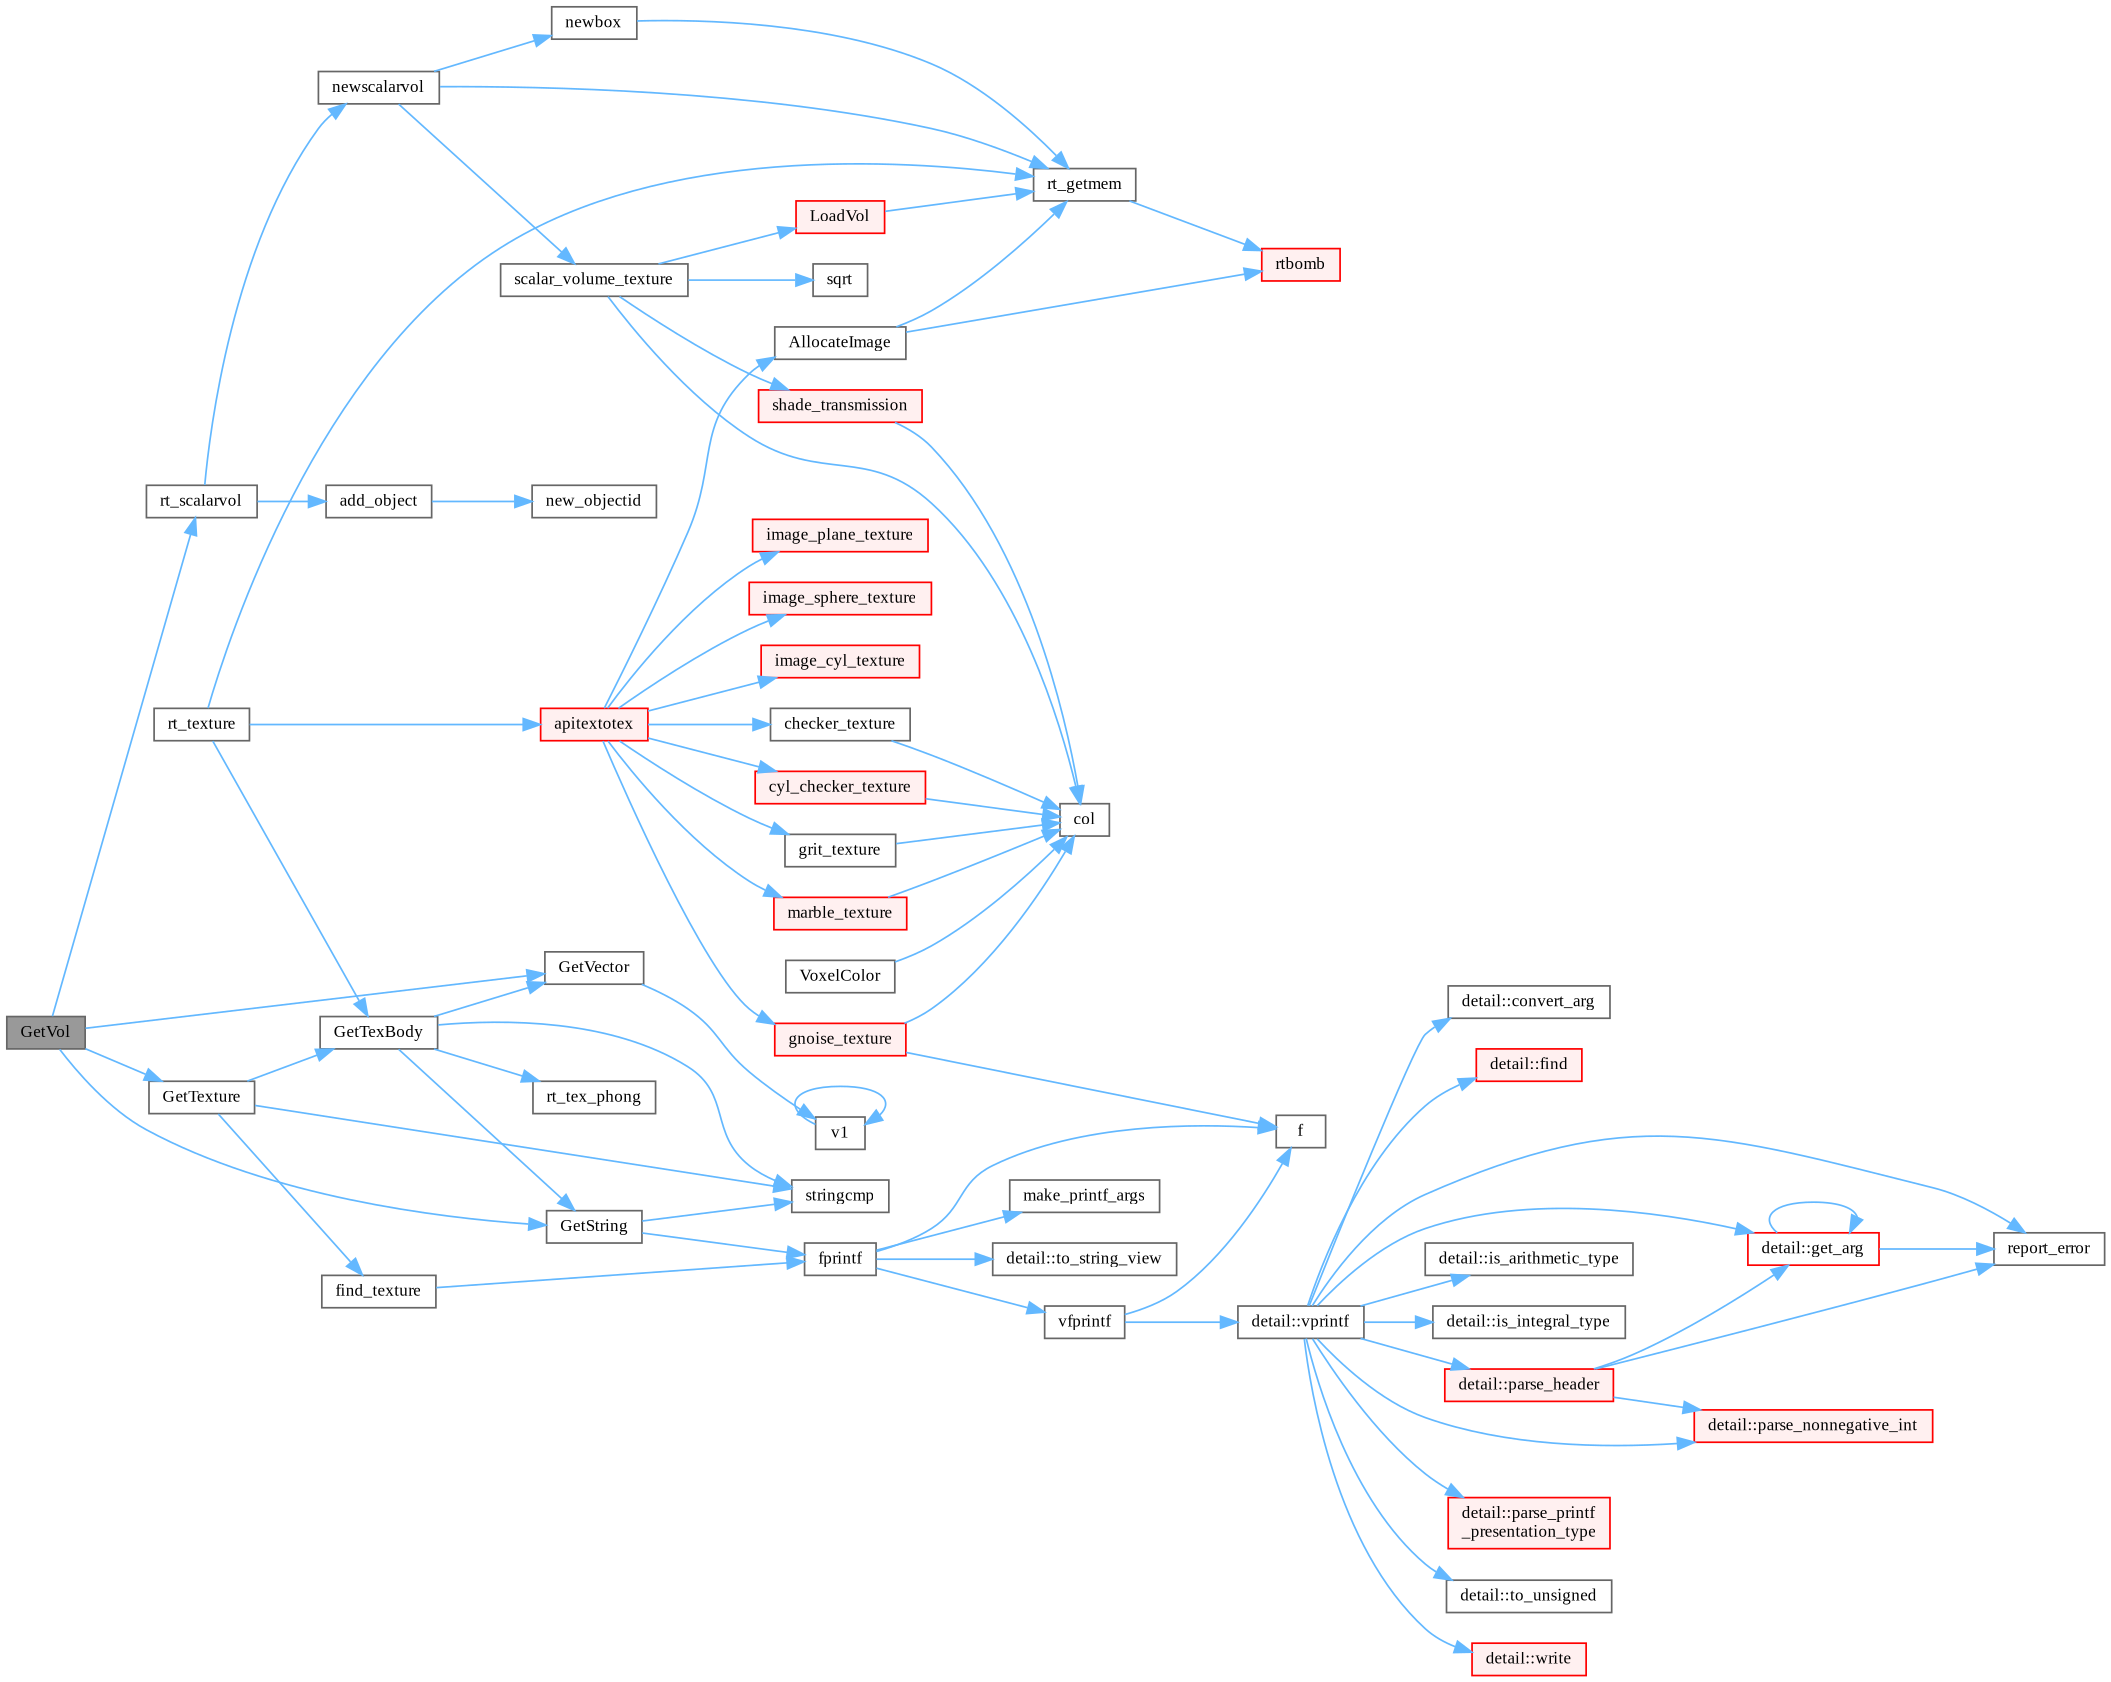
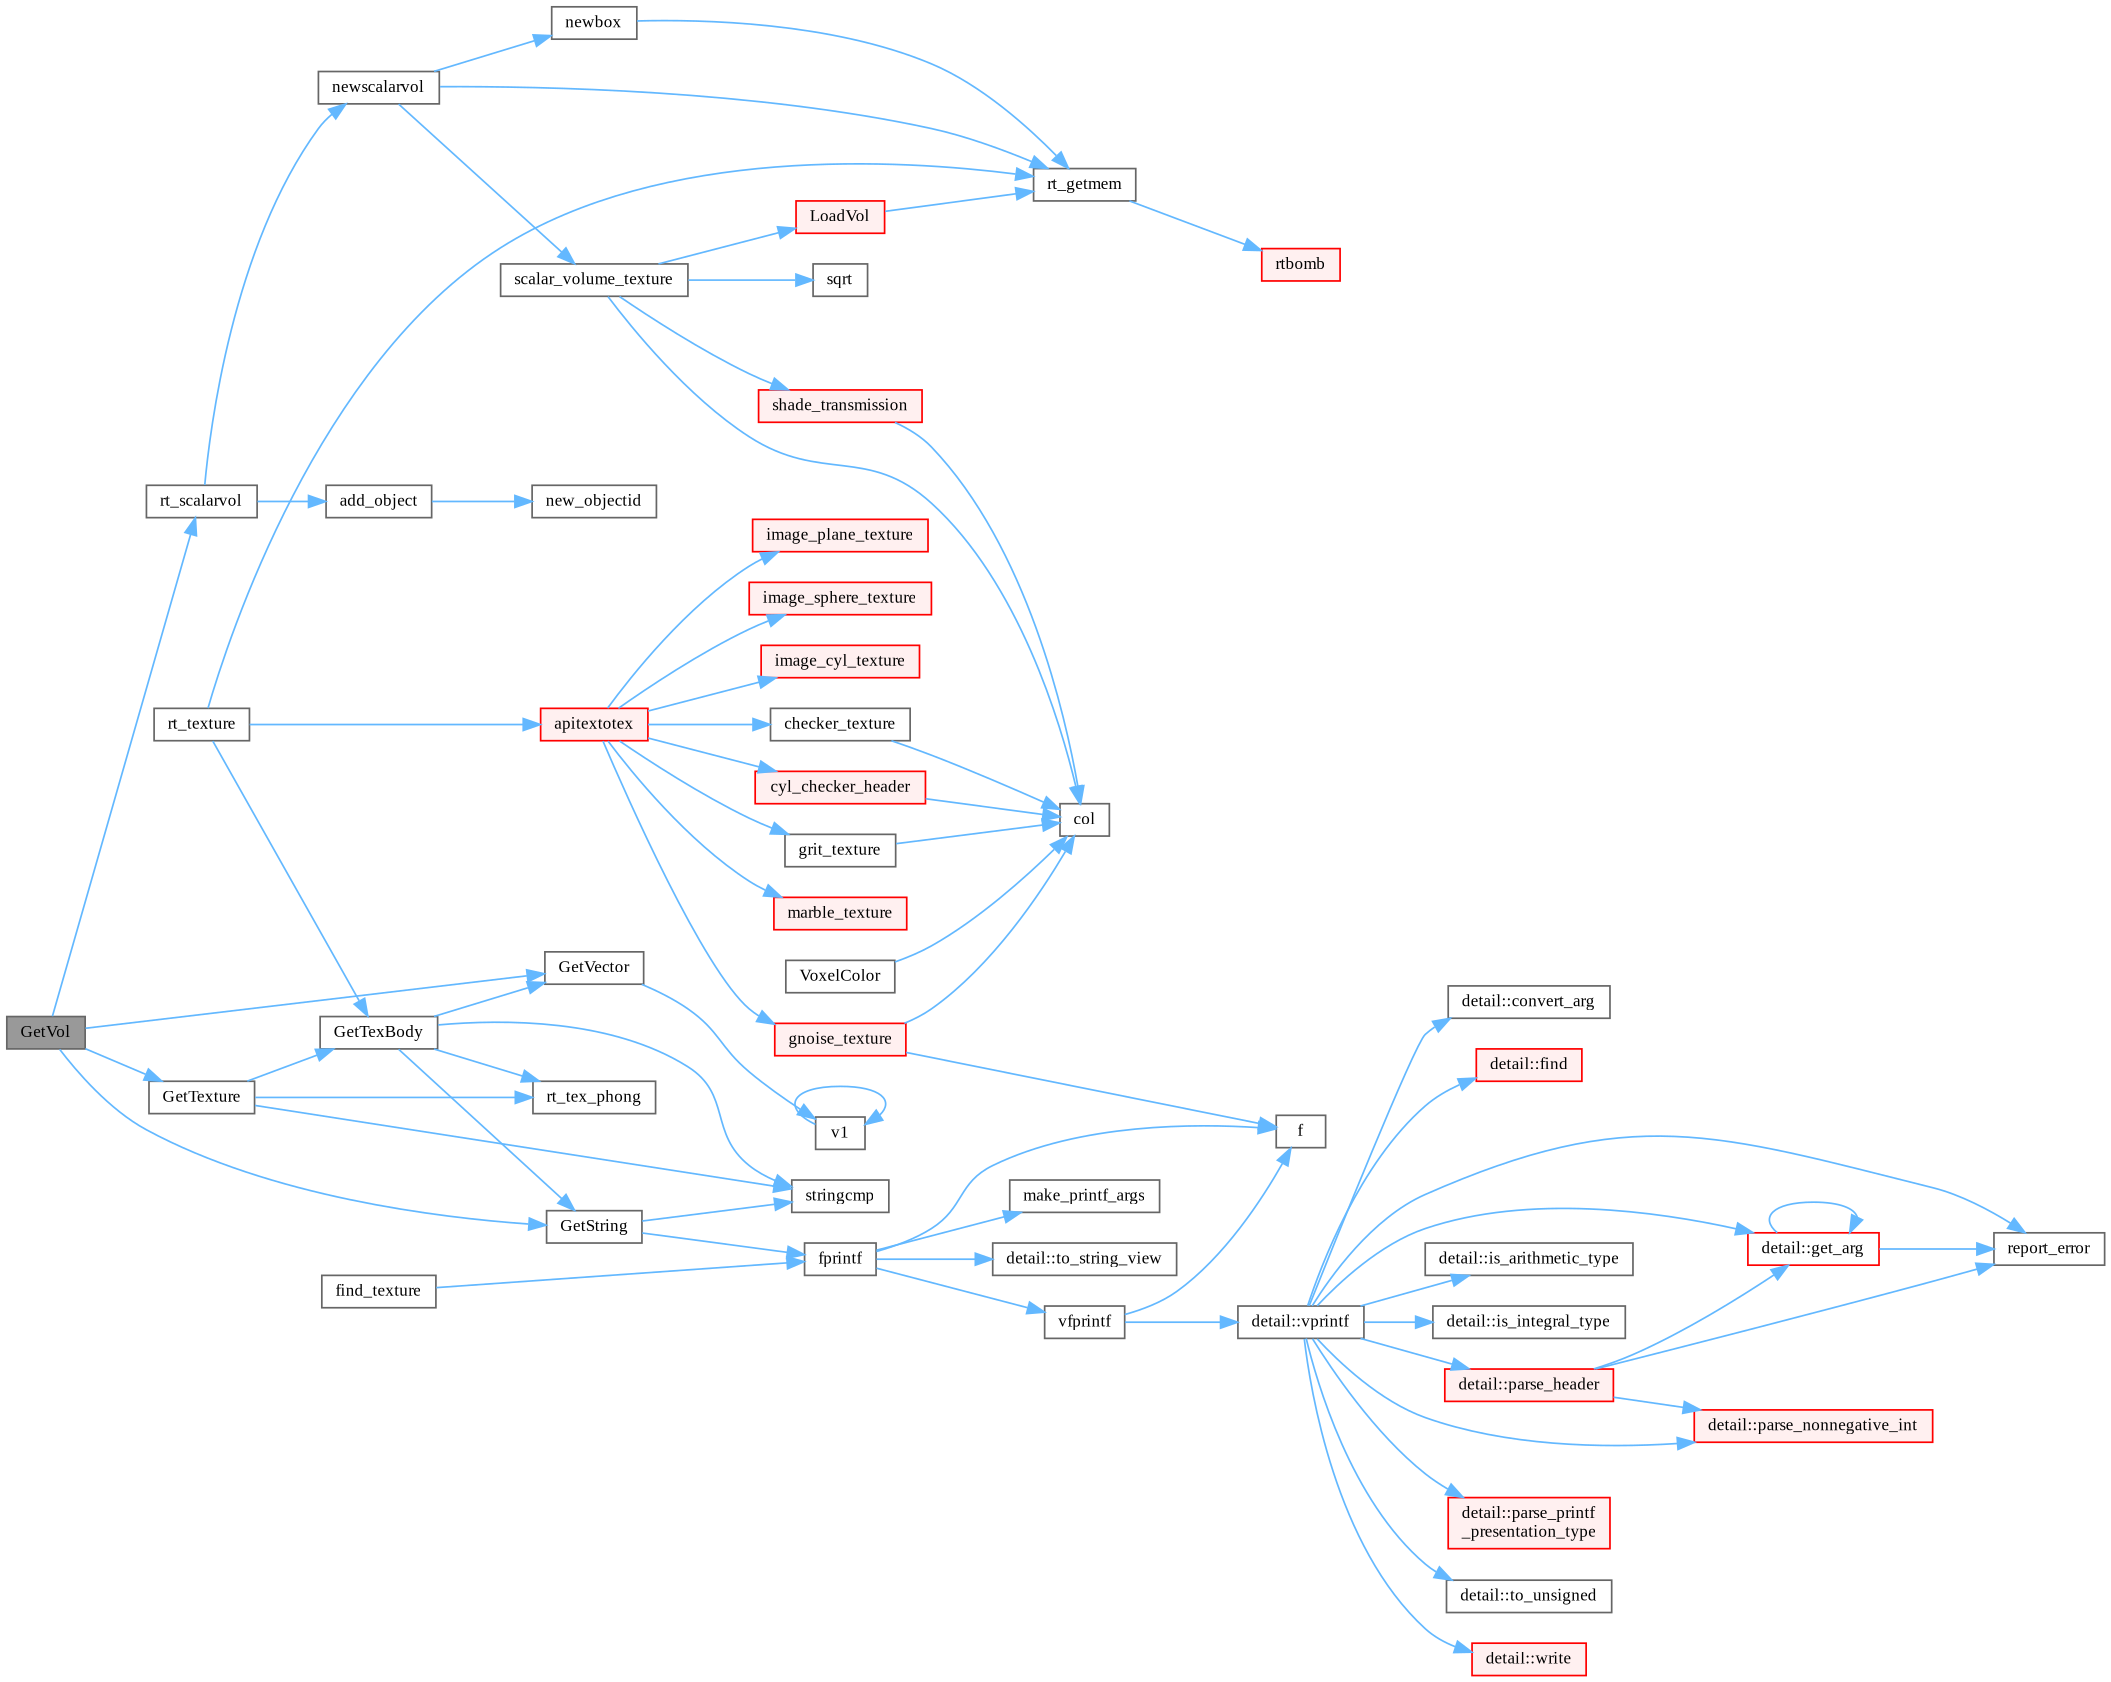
(840, 343) -> none
(840, 788) -> (840, 788)
(966, 868) -> none
(294, 1199) -> (385, 1097)
